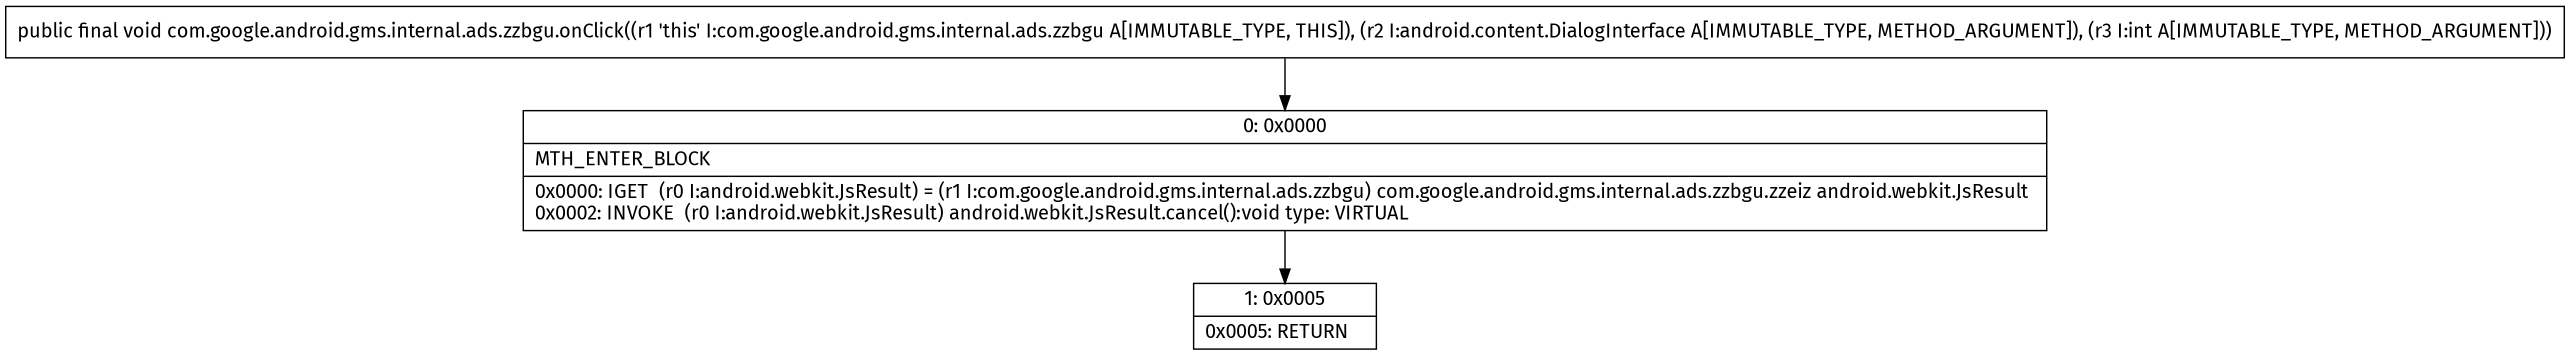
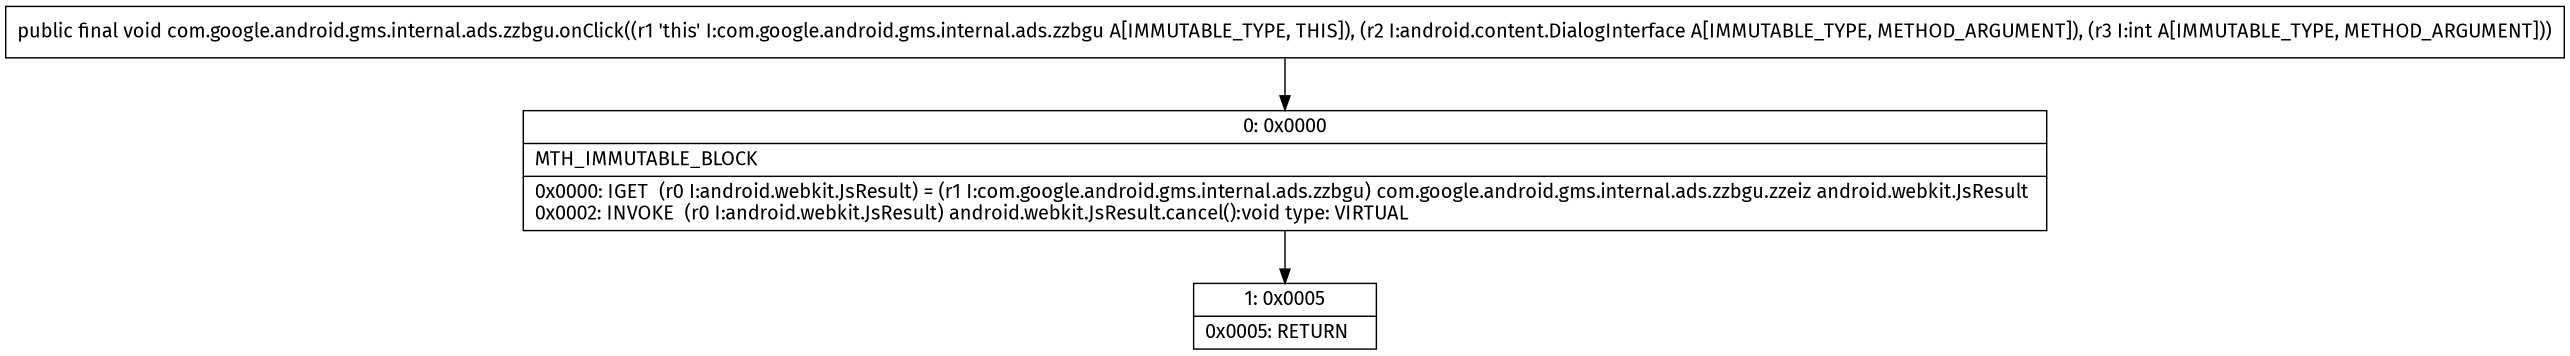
(623, 159) -> (647, 159)
